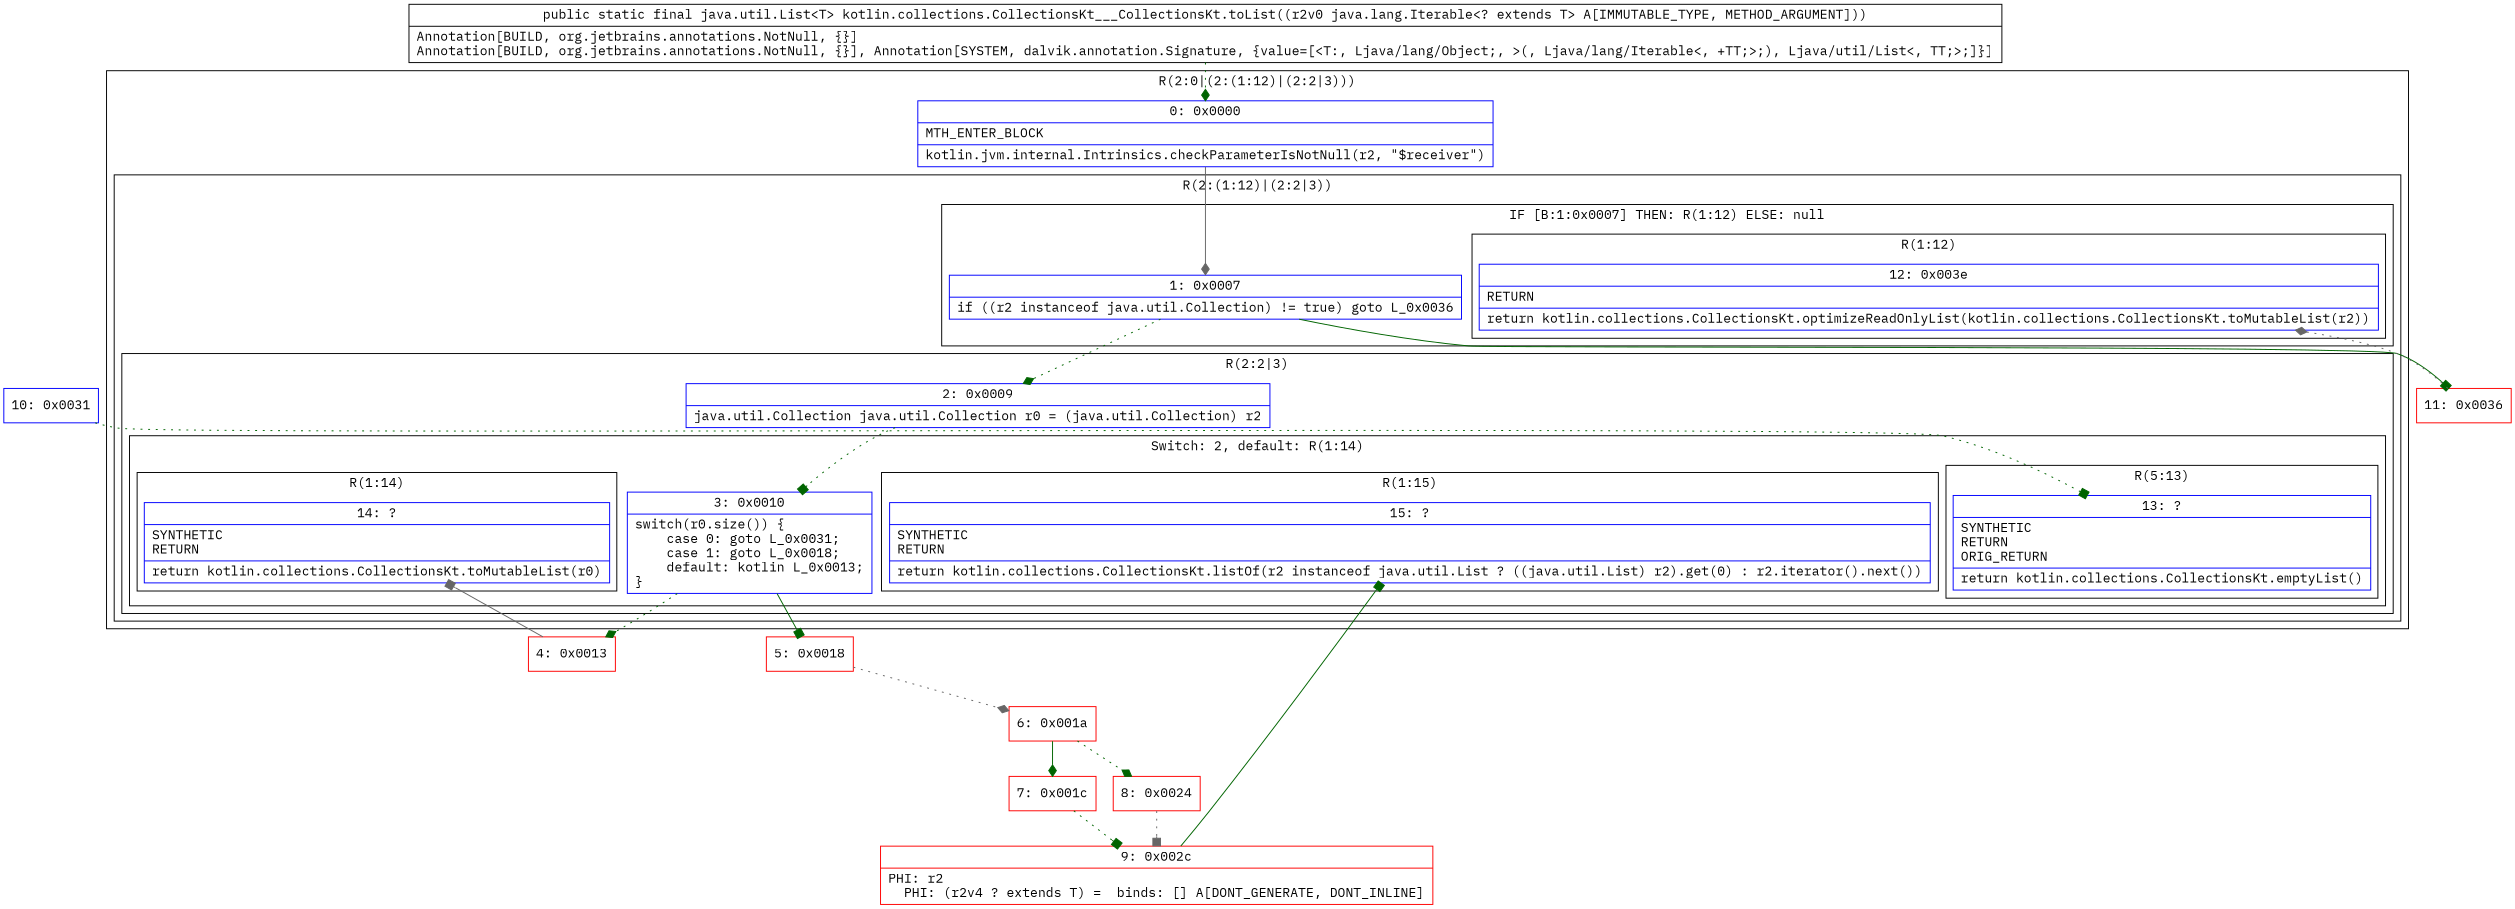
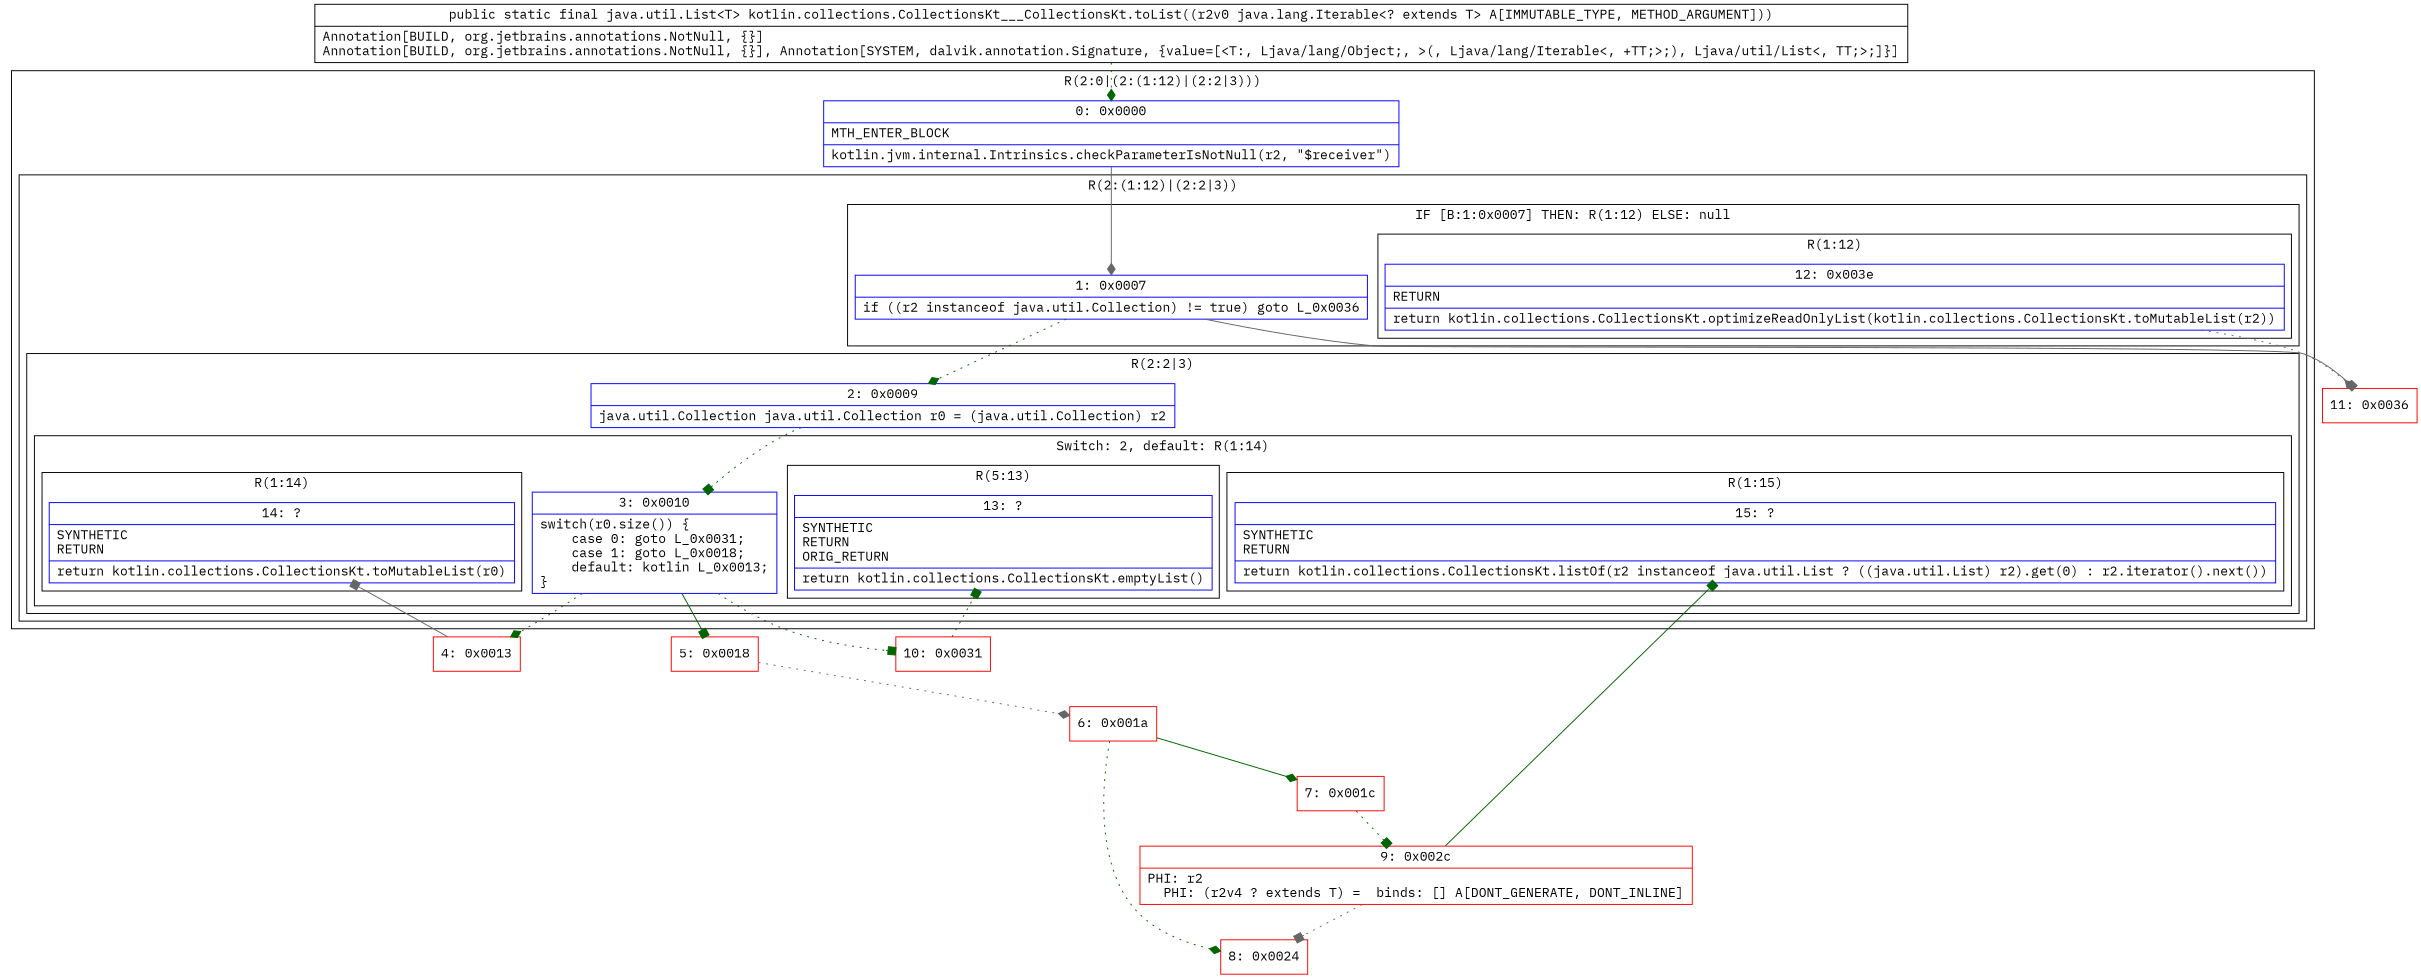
(1874, 347) -> (1779, 347)
(2382, 348) -> (2277, 345)
(51, 406) -> (943, 654)
none -> (802, 635)
(1157, 824) -> (1333, 920)
